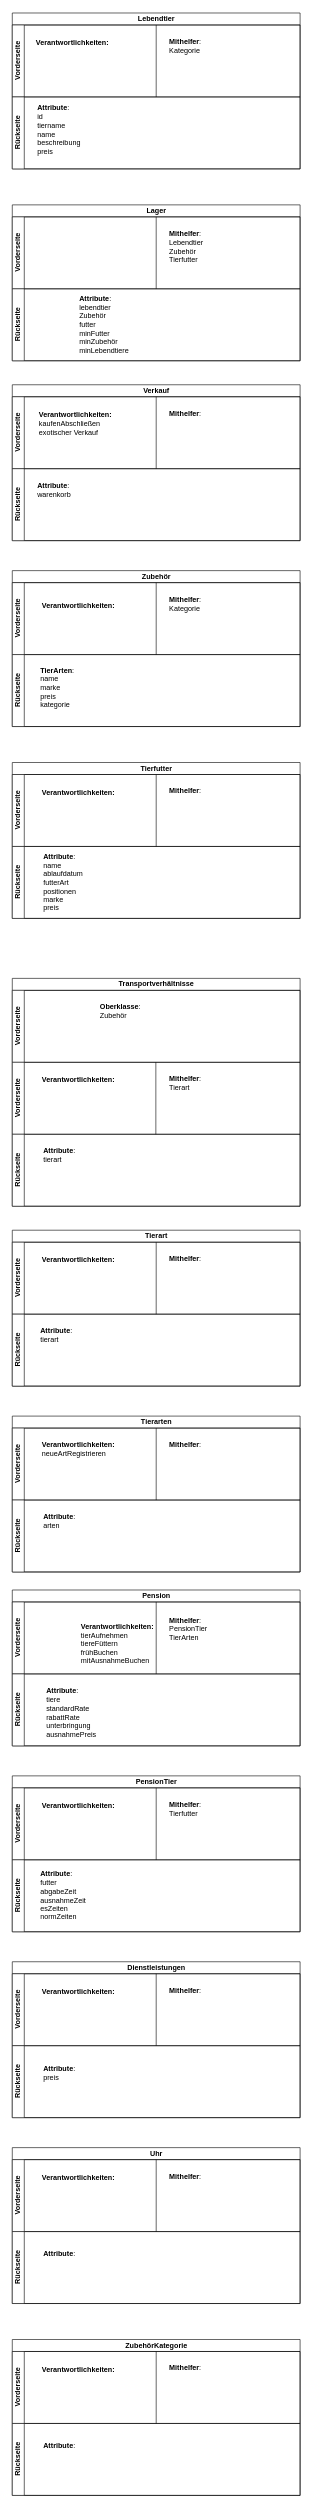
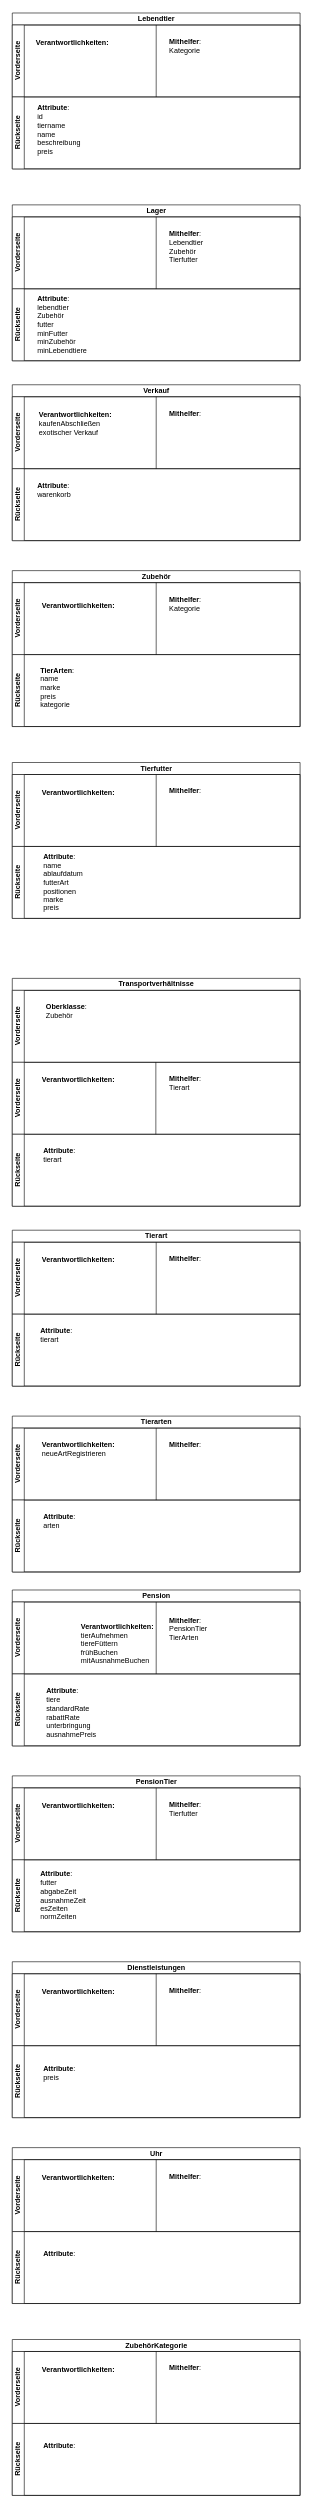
(108, 324) -> (66, 324)
(120, 1011) -> (66, 1011)
